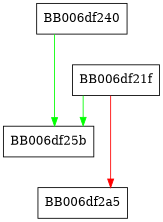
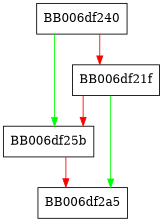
none -> (100, 45)
(83, 106) -> (83, 106)
(111, 137) -> (111, 137)
none -> (66, 168)
